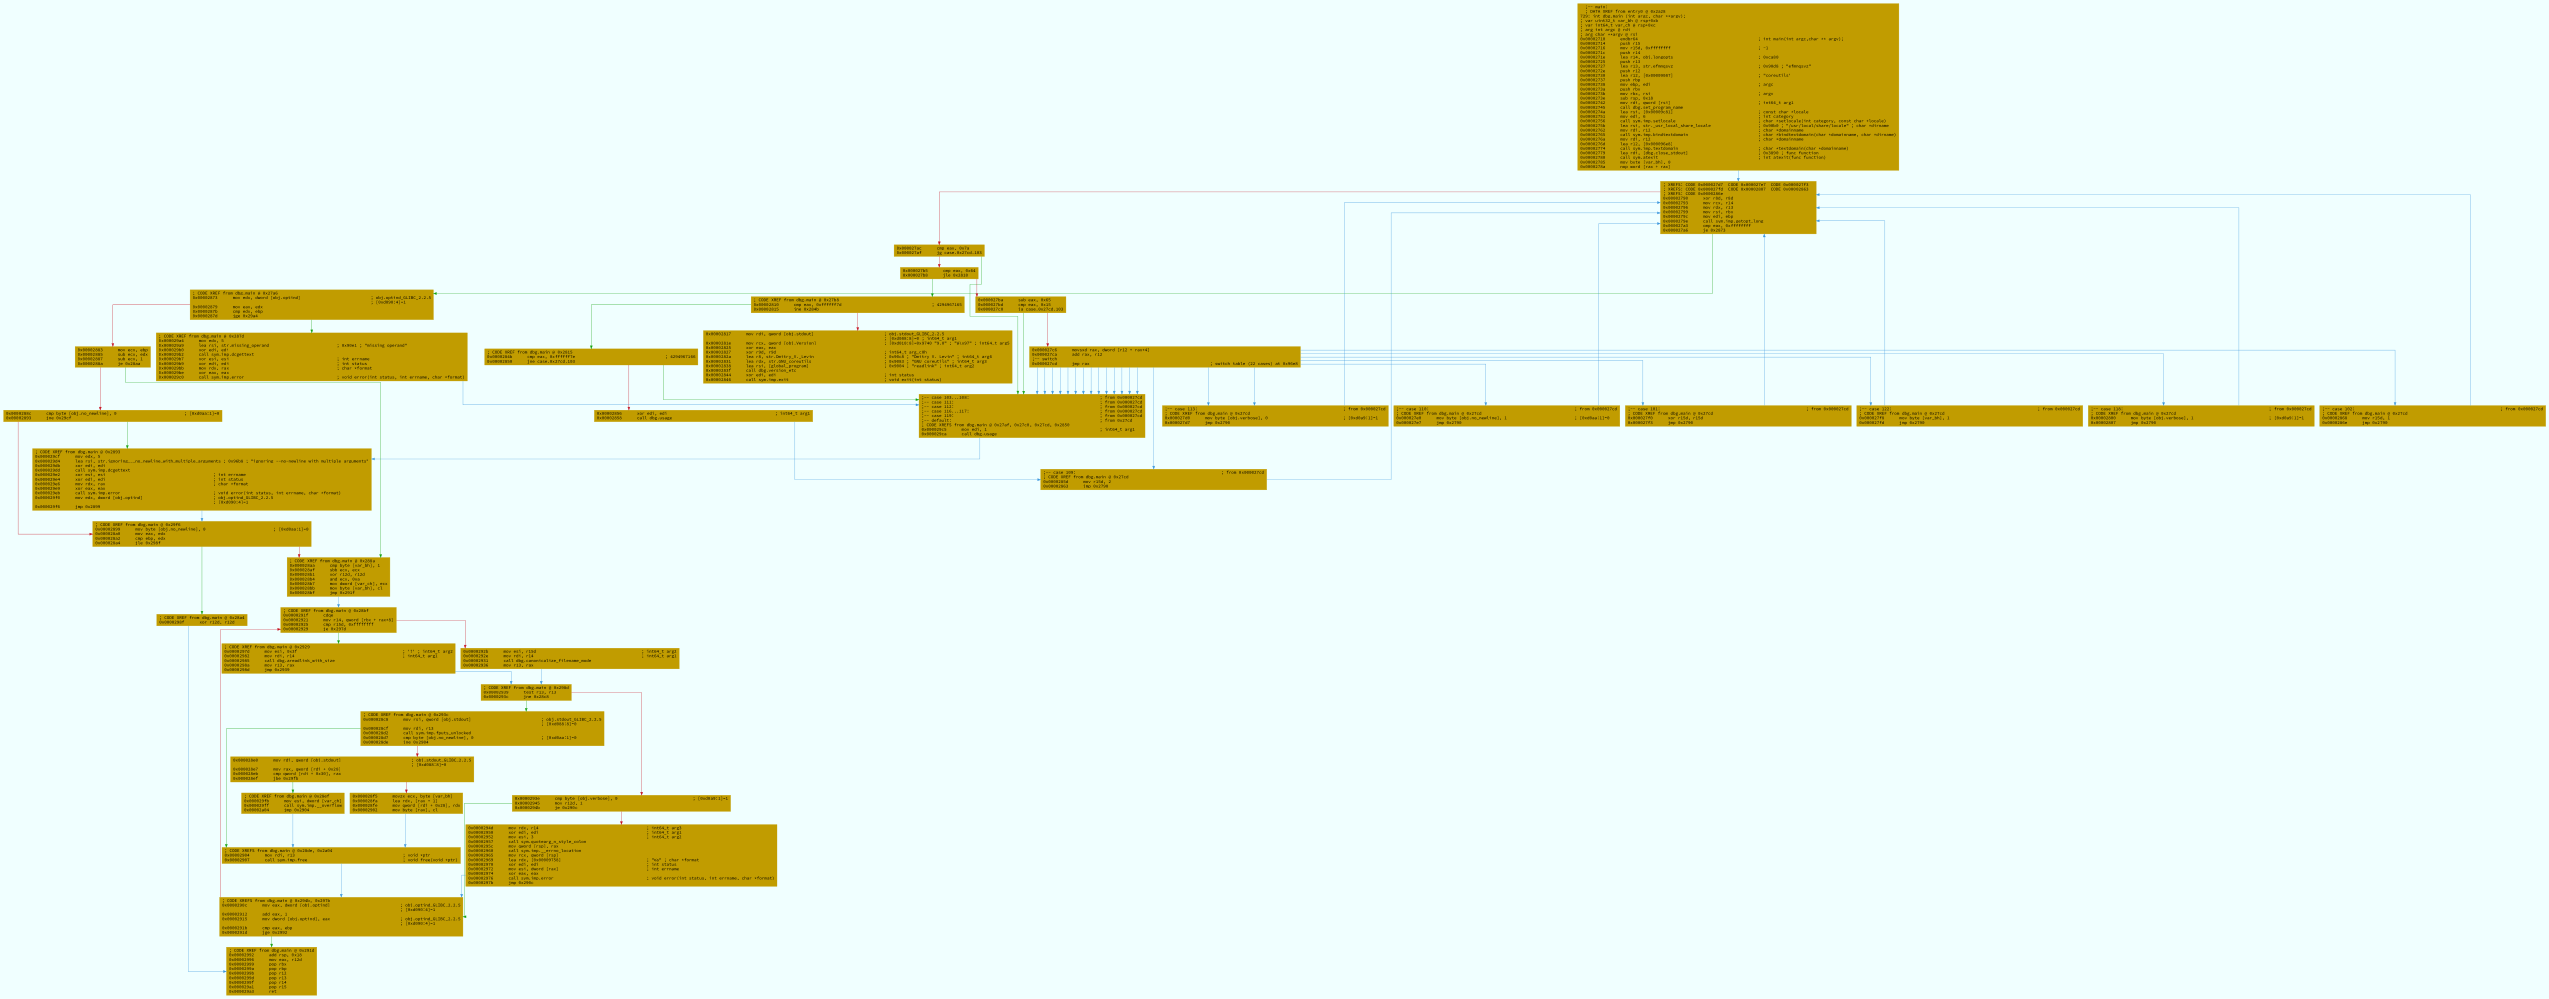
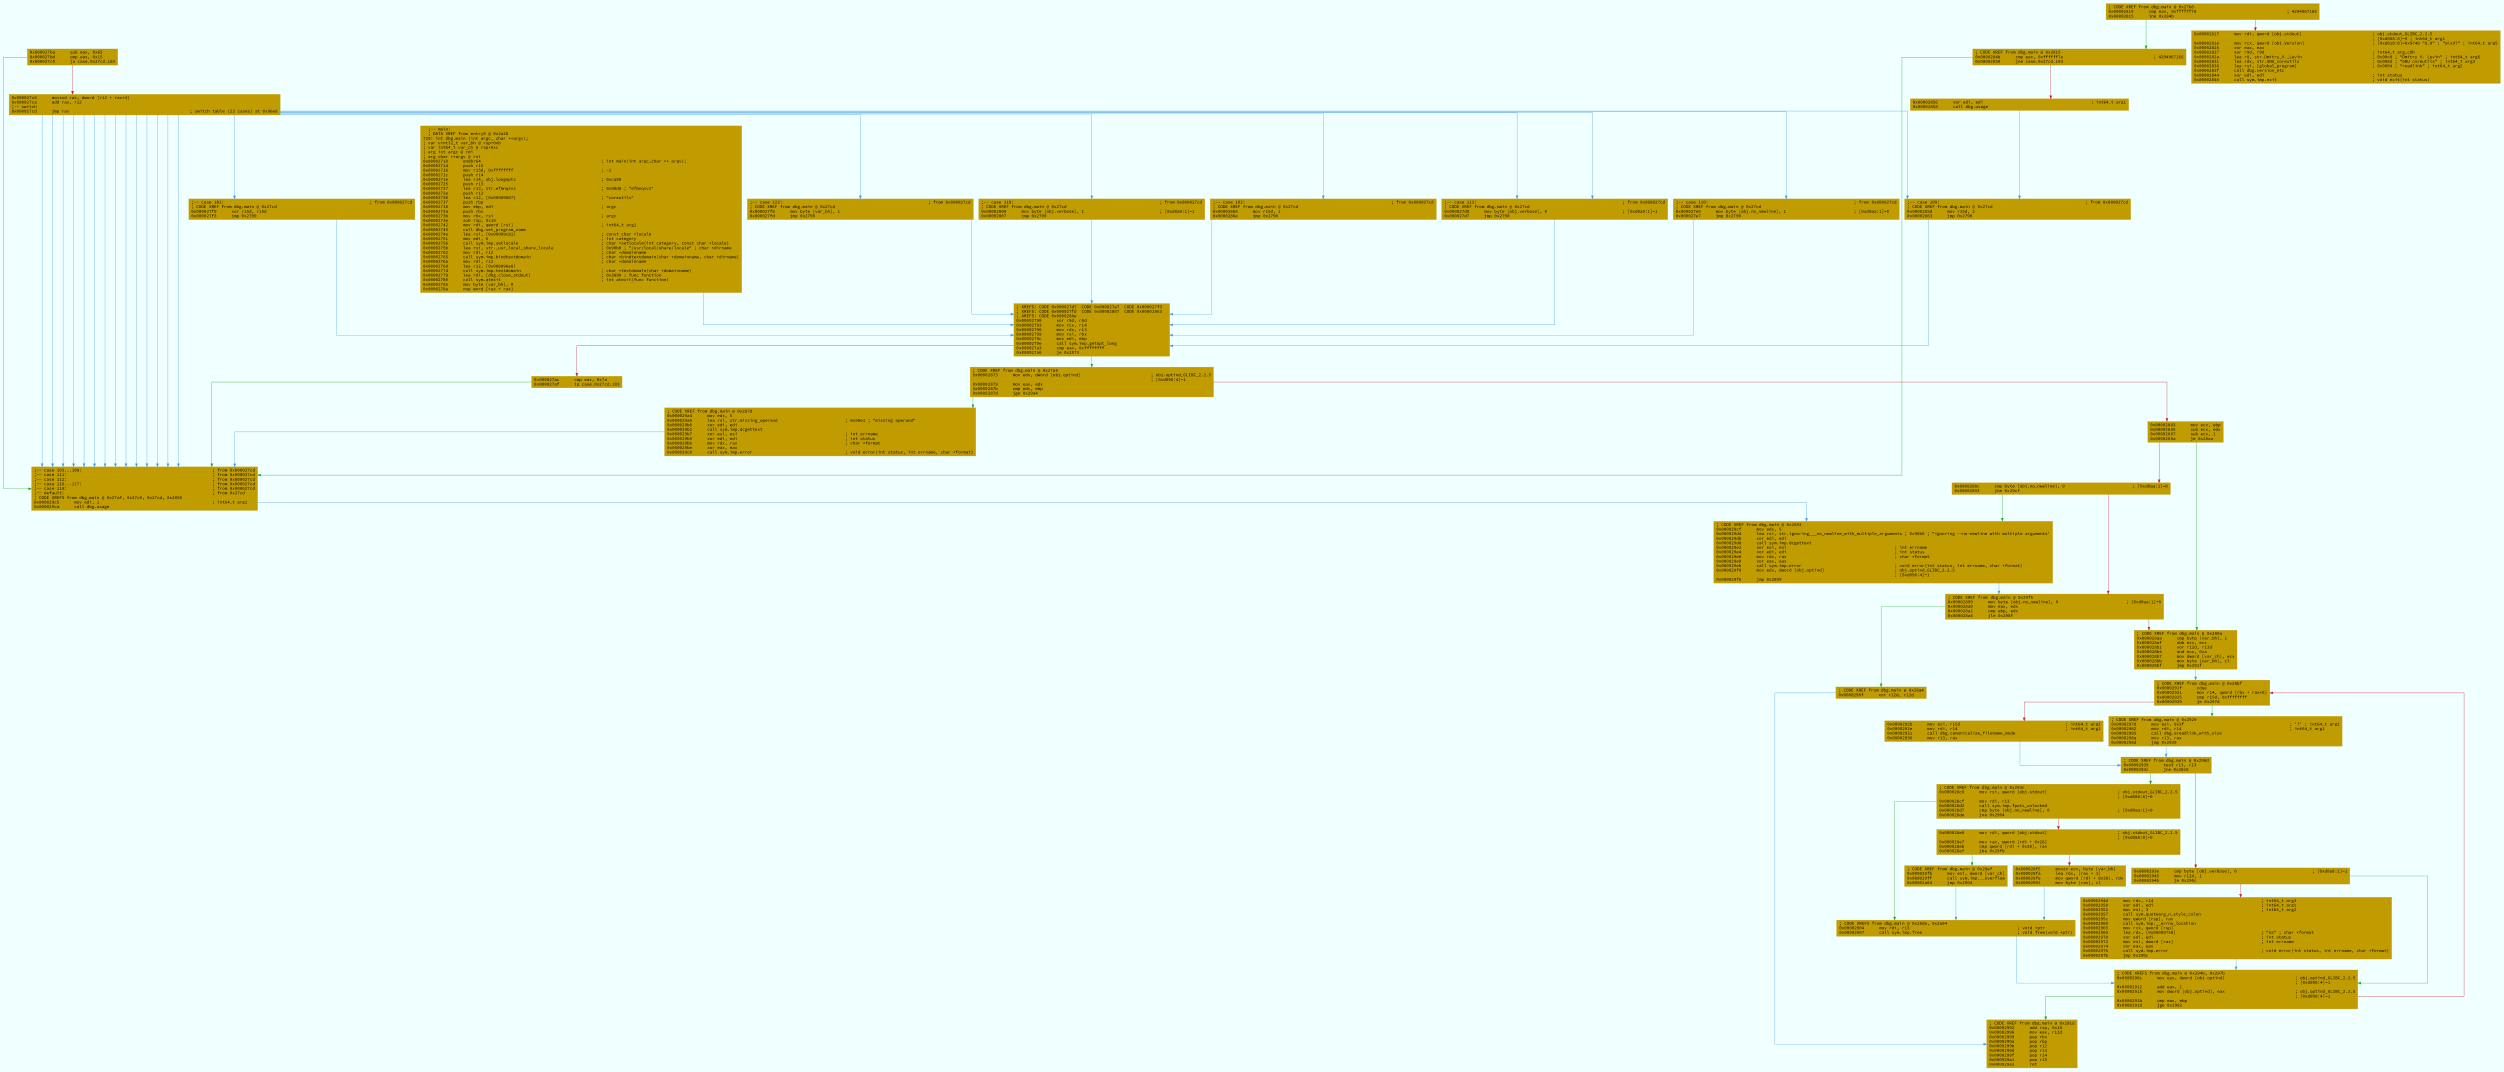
(939, 273) -> none
